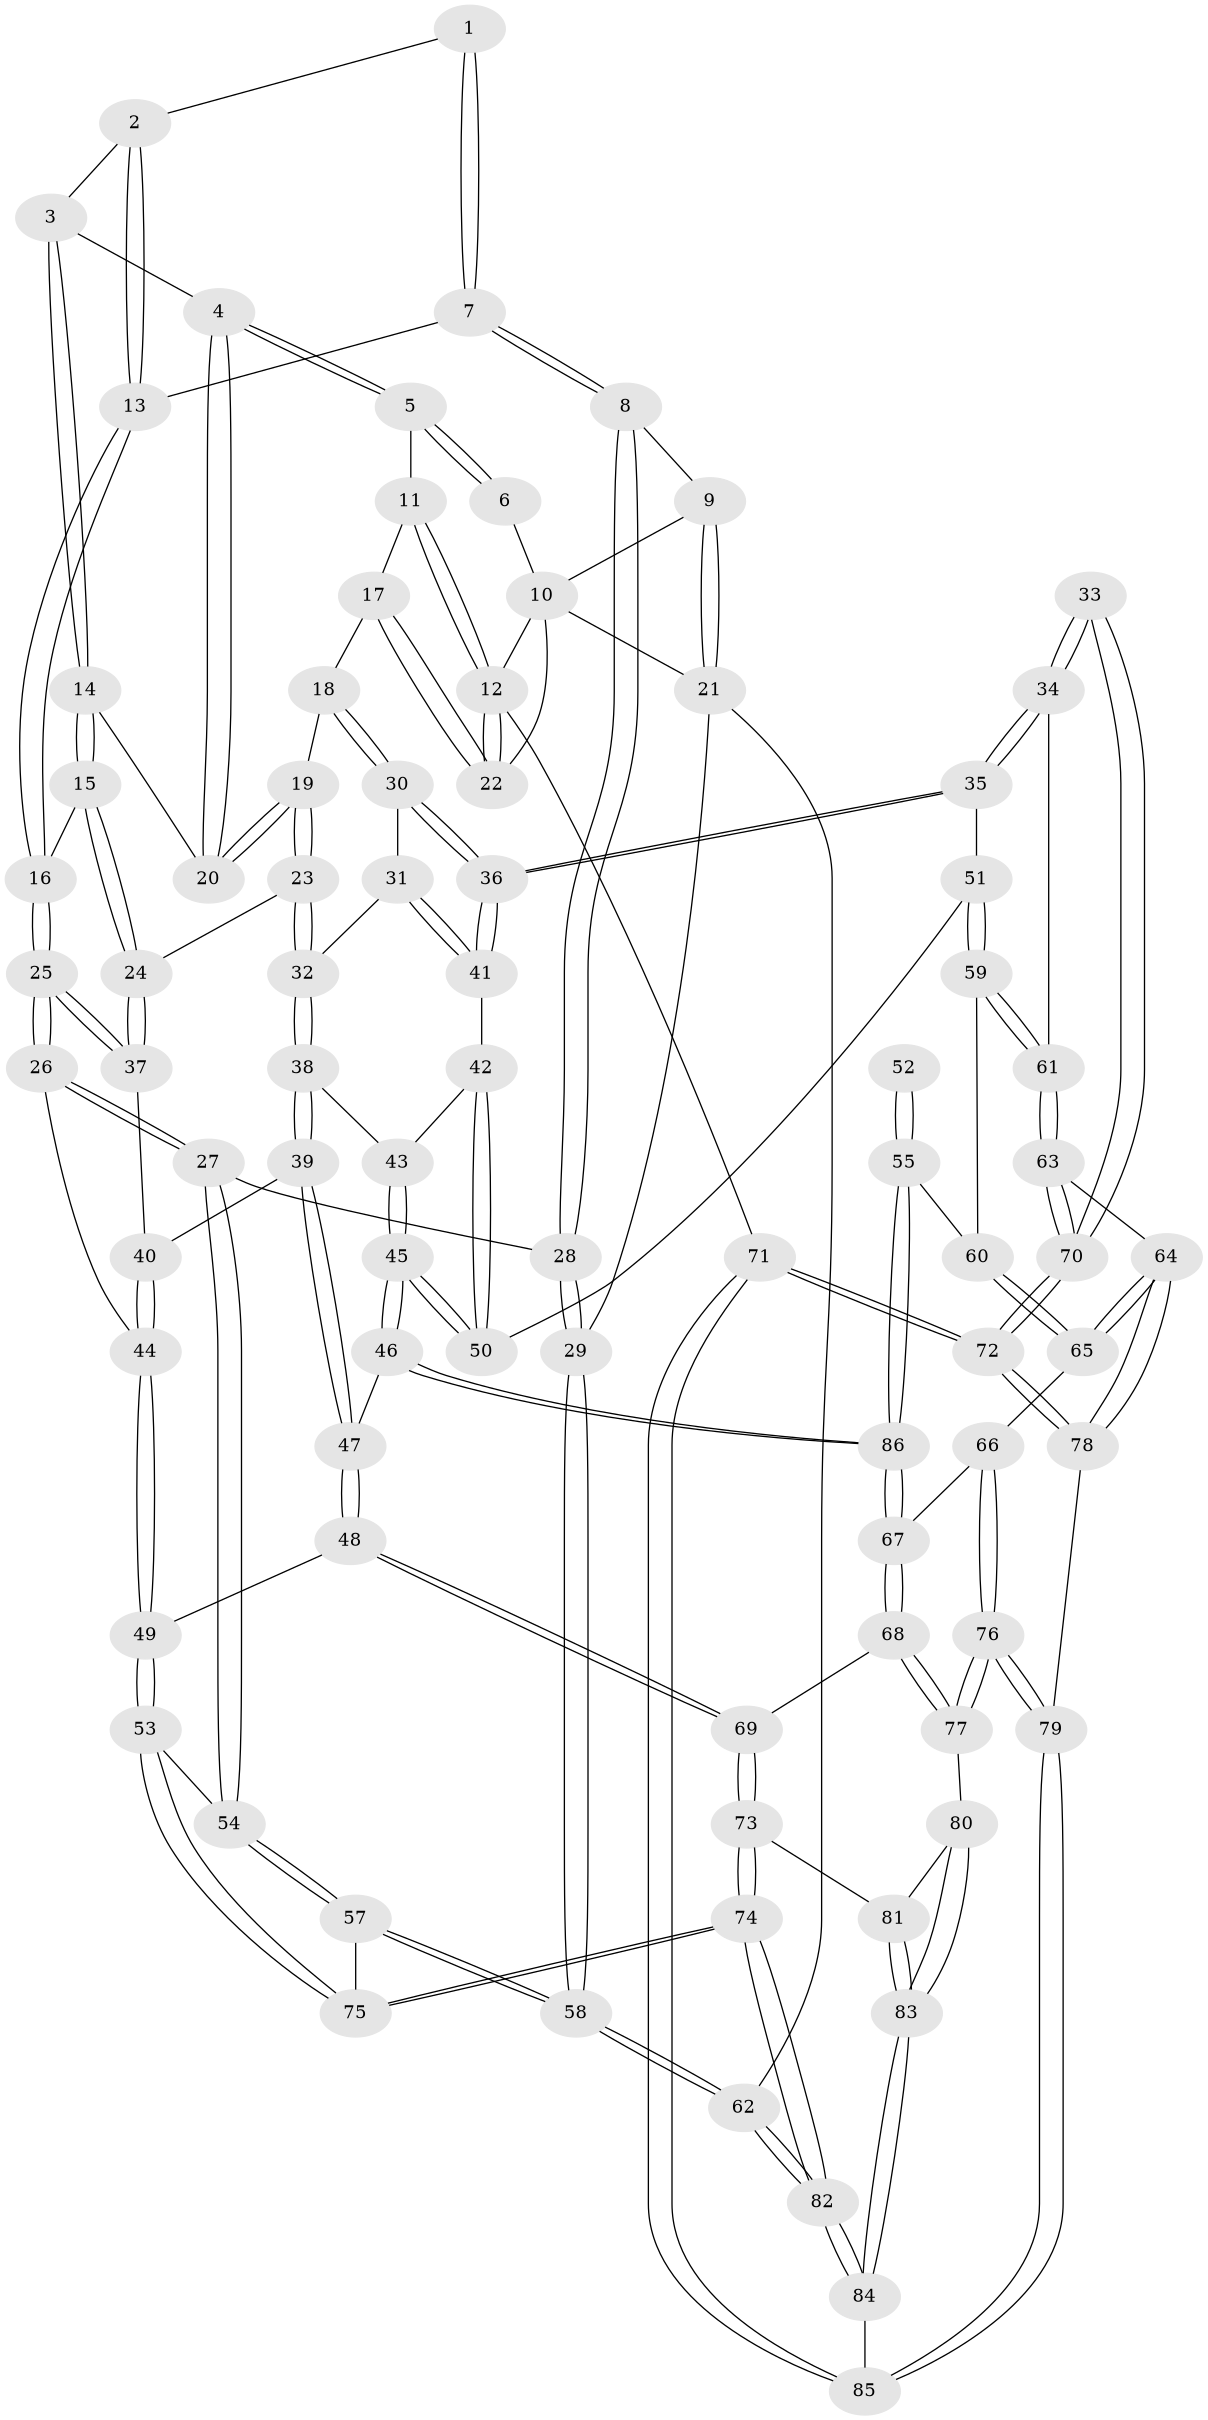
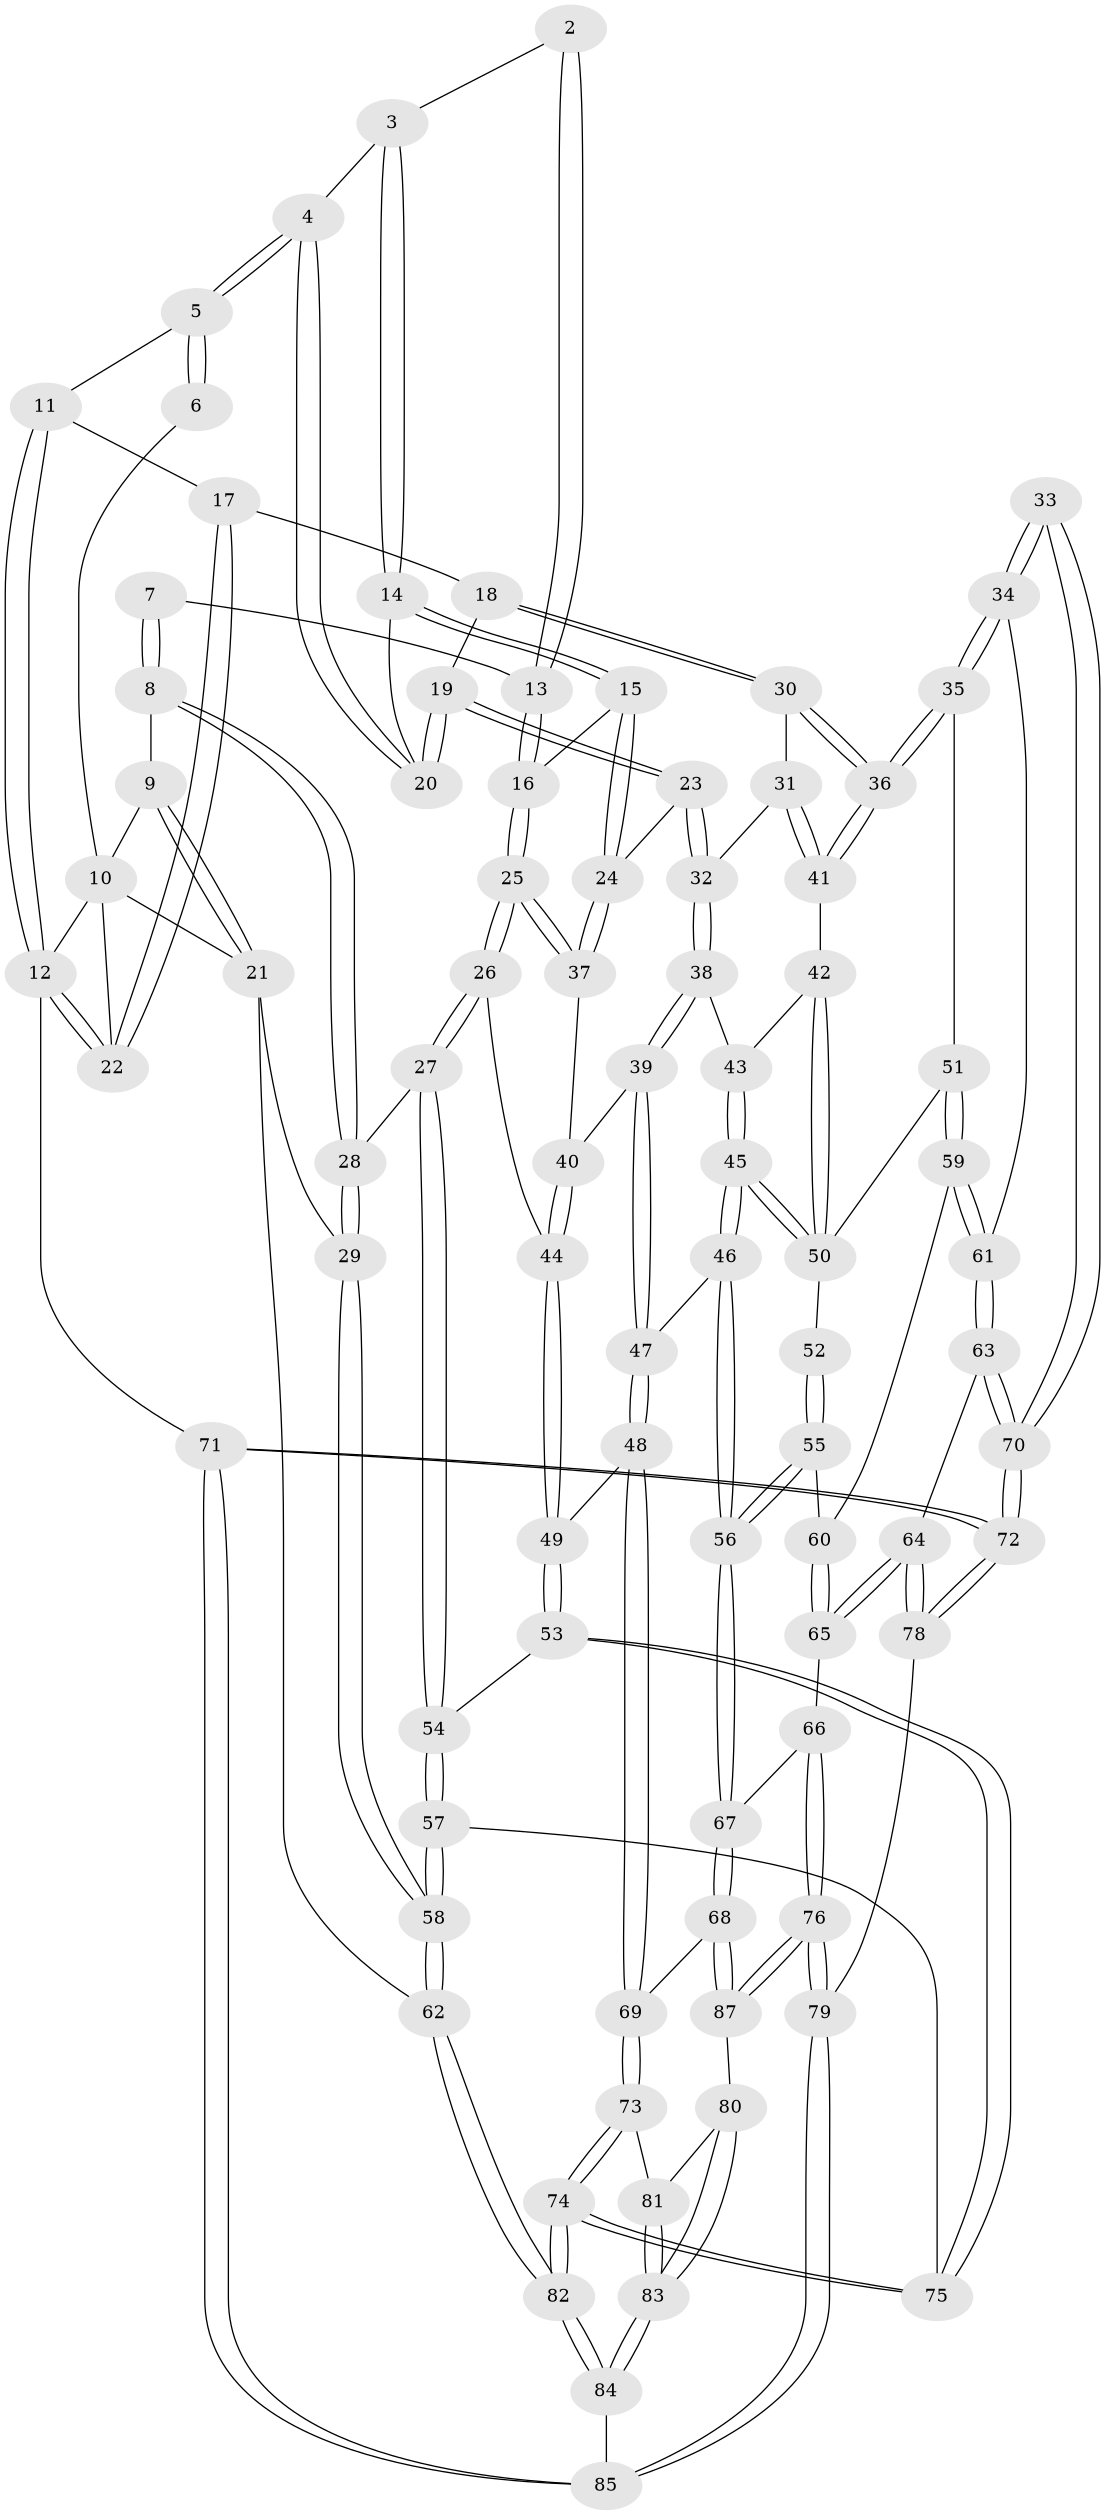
(470, 29) -> none
none -> (818, 1305)
(894, 1446) -> (726, 1541)
(957, 1730) -> (726, 2013)
